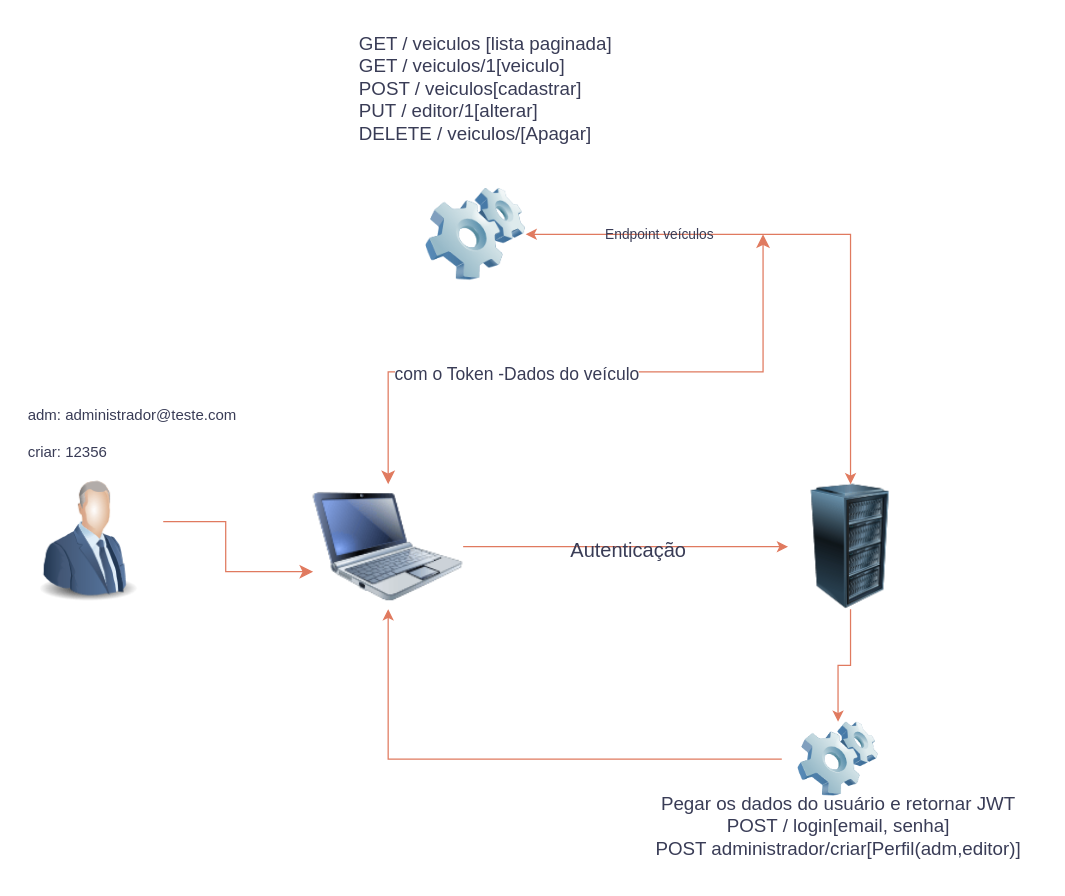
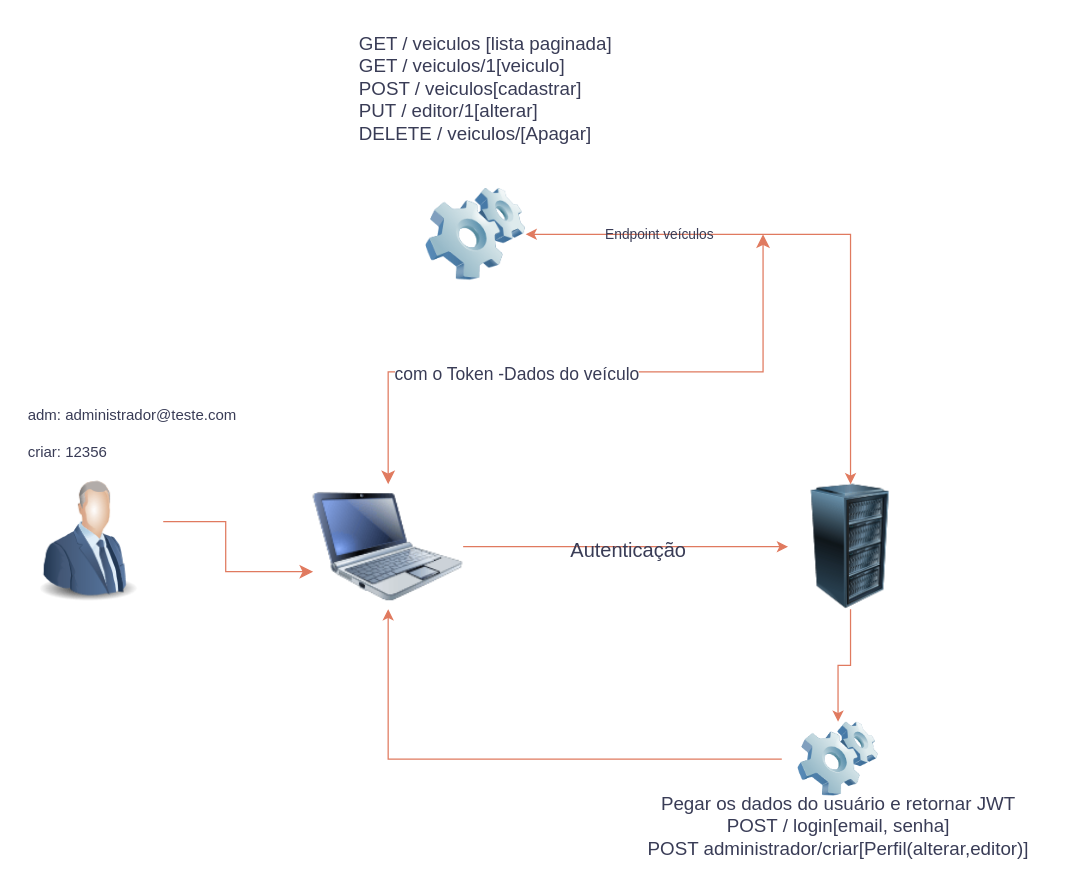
(839, 826) -> (839, 826)
